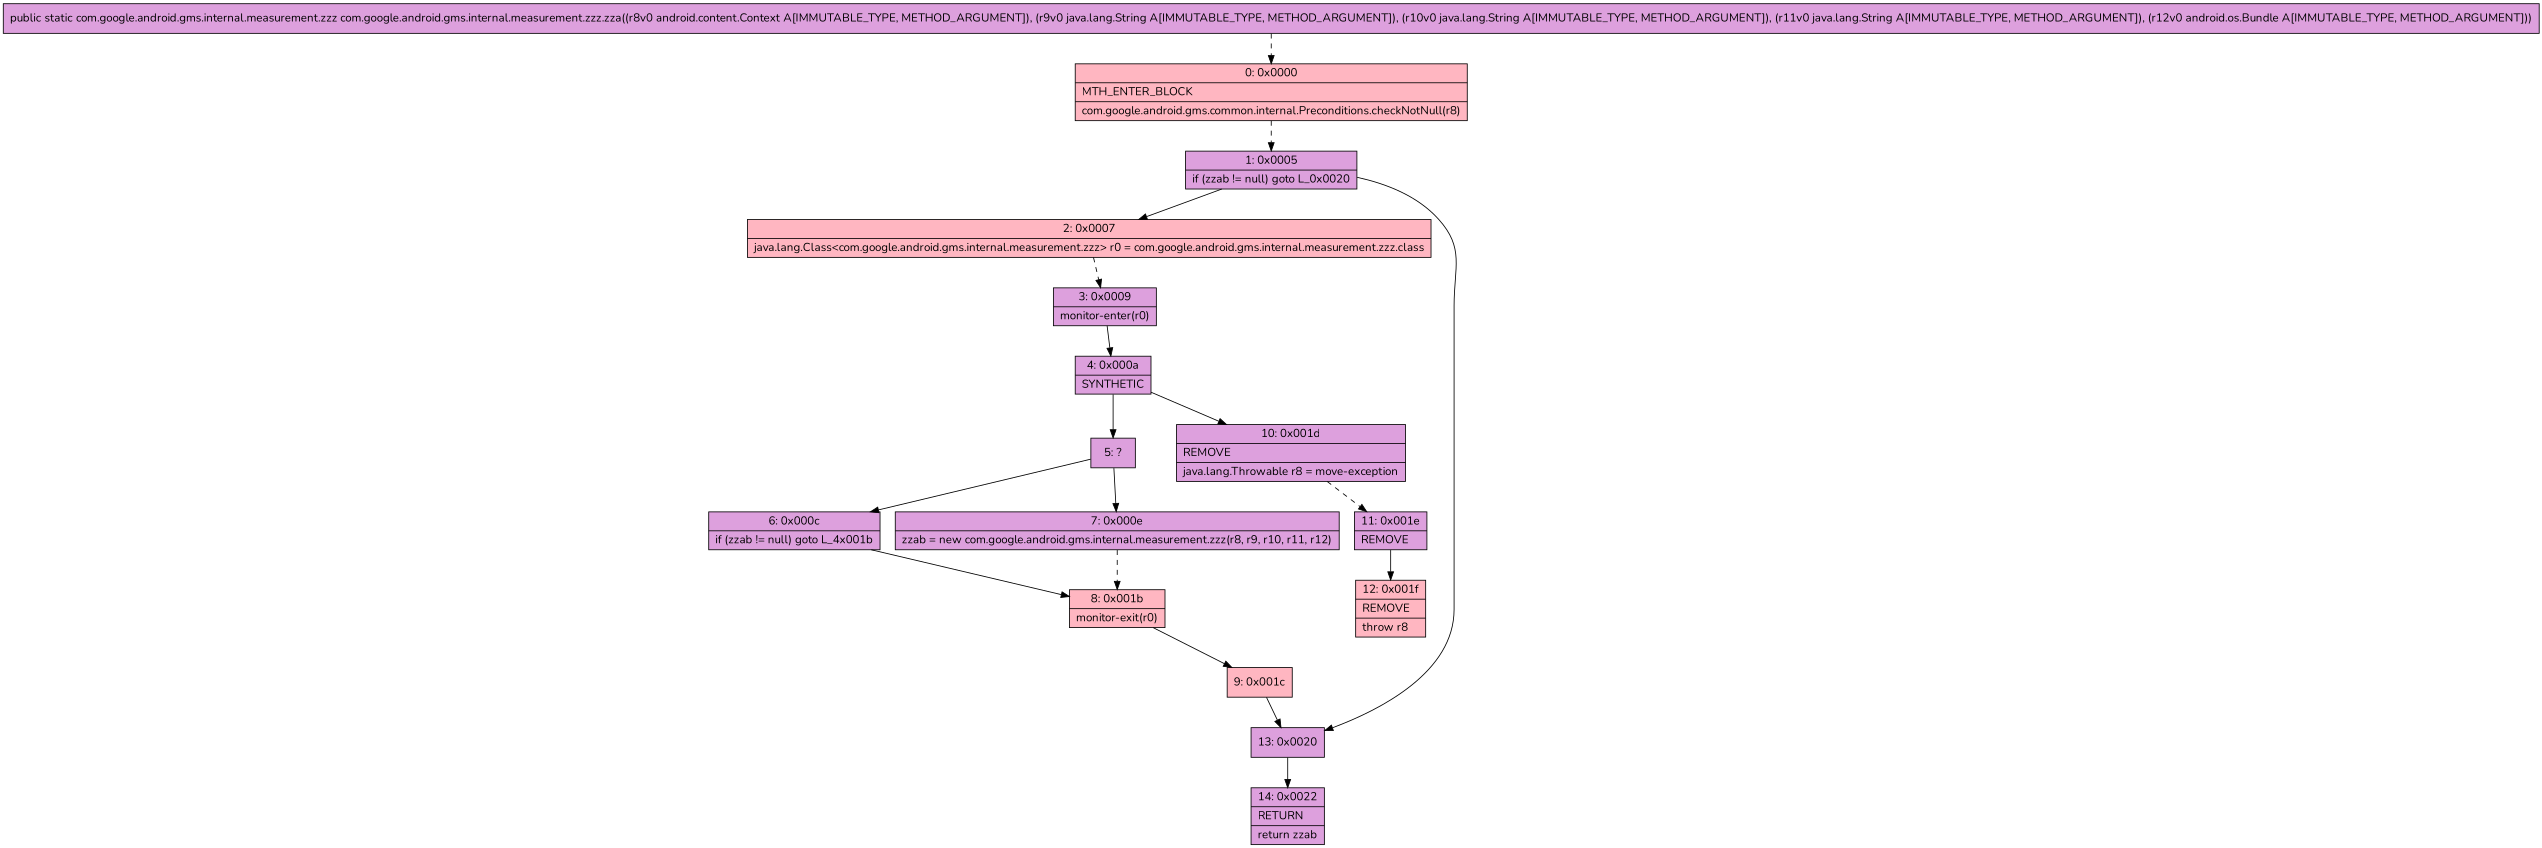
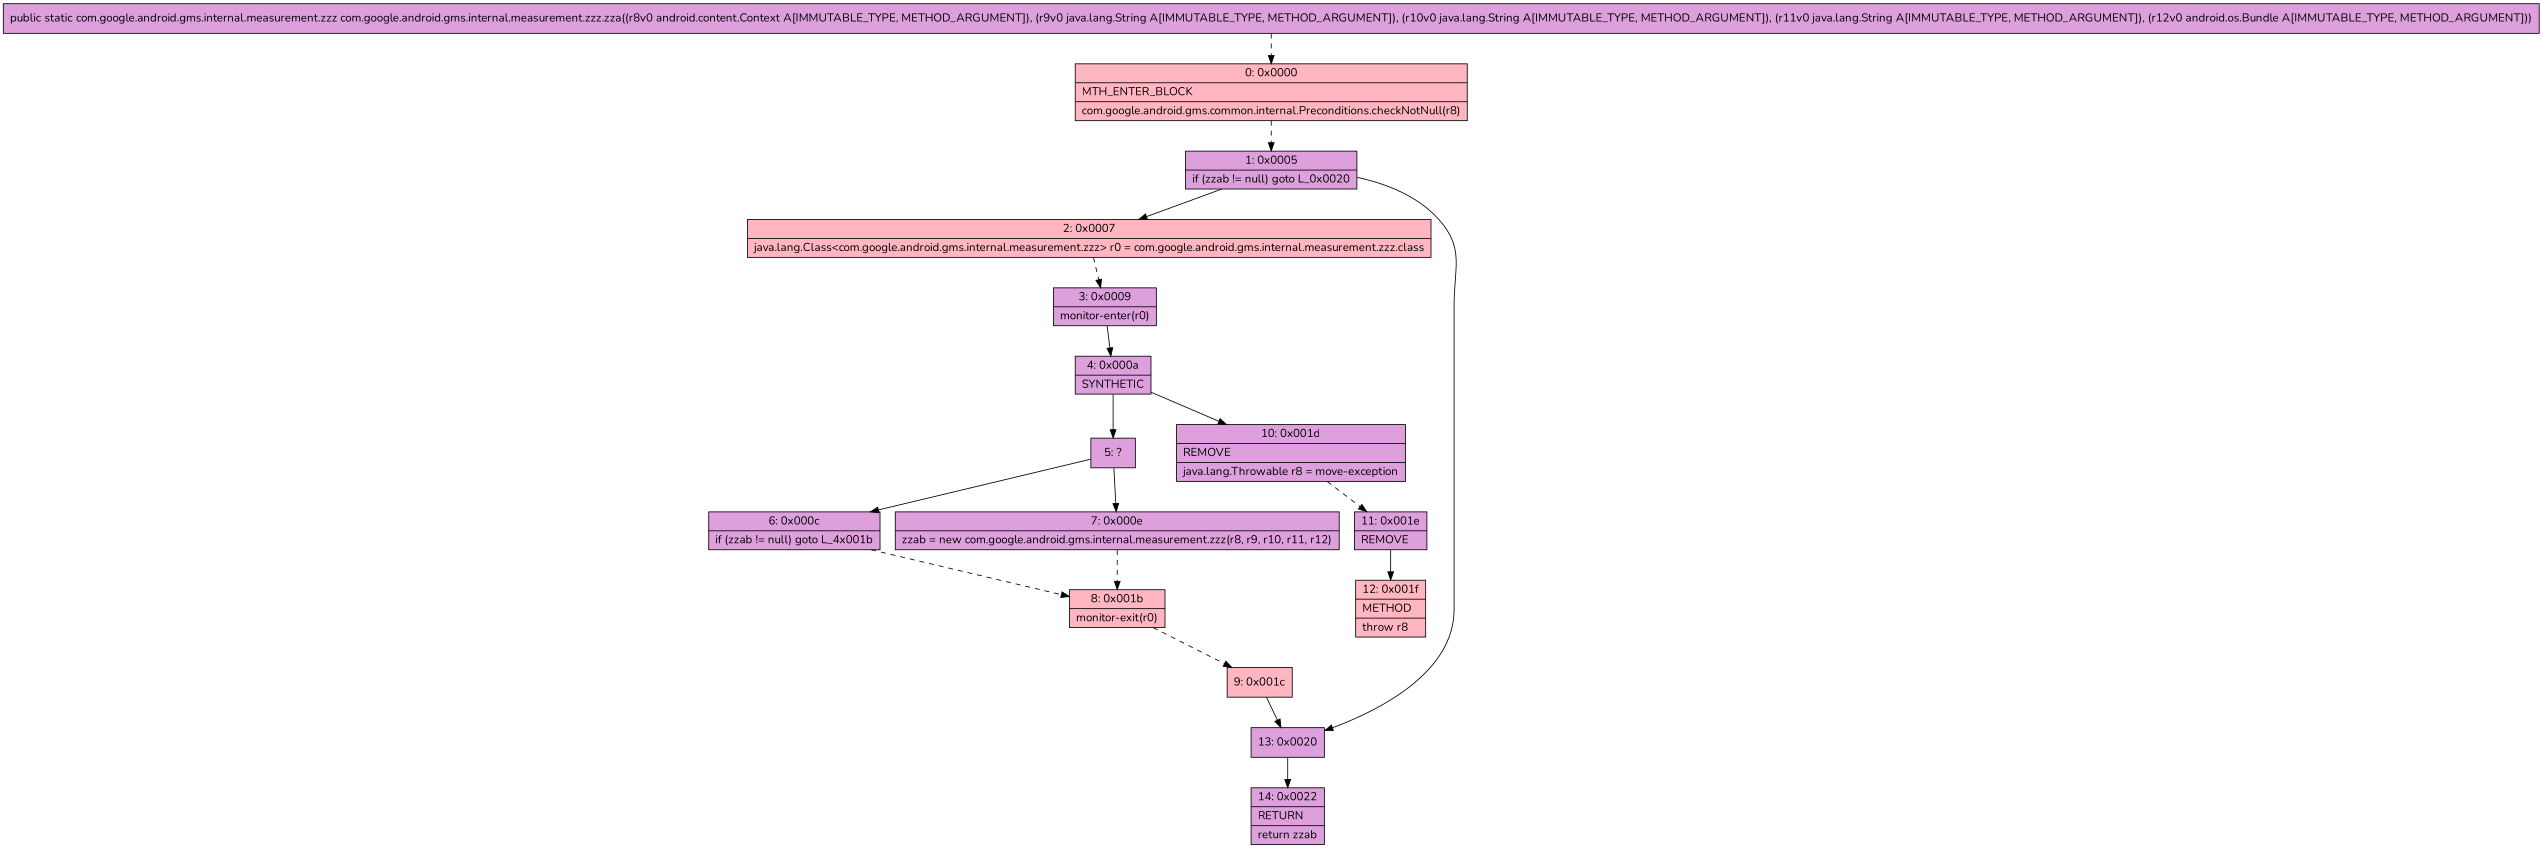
(966, 572) -> (966, 572)
(1386, 608) -> (1387, 608)
(1189, 646) -> (1189, 646)
